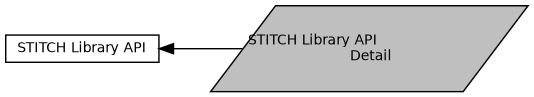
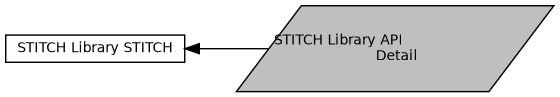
(82, 49) -> (95, 49)
